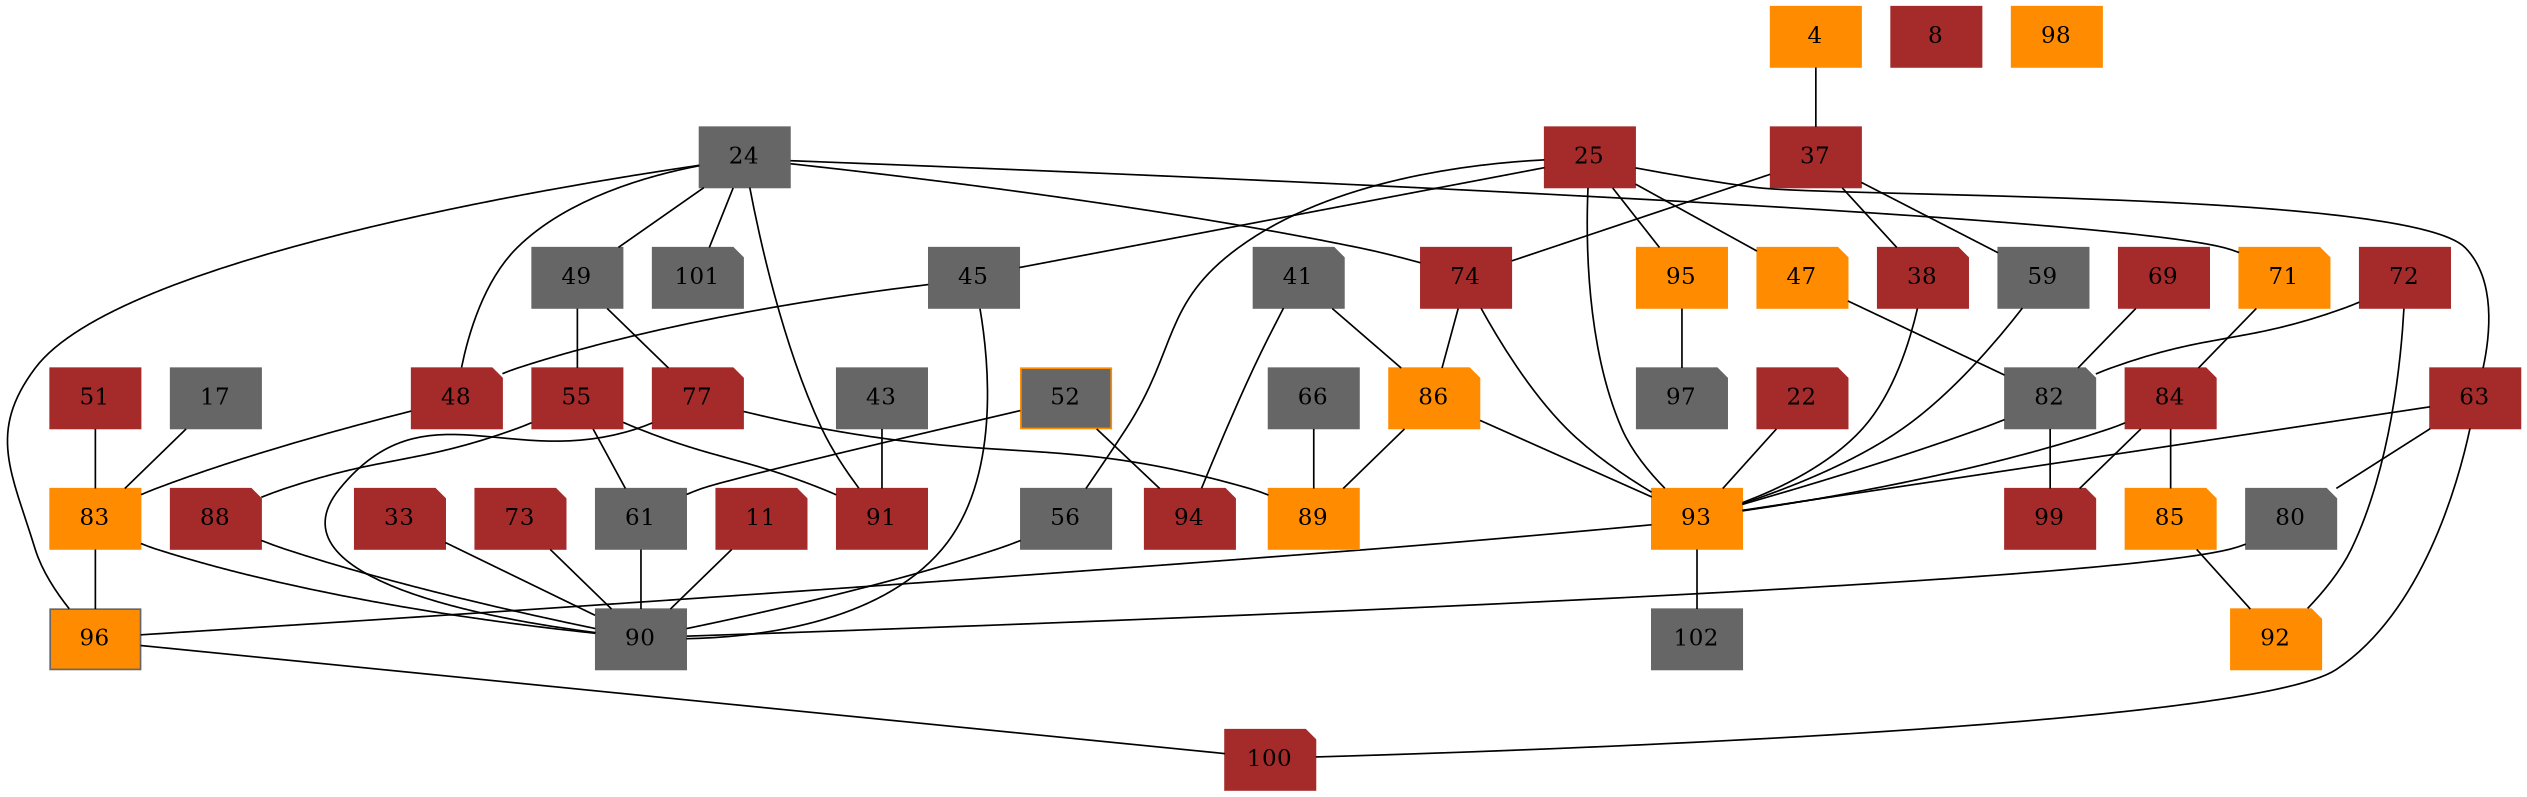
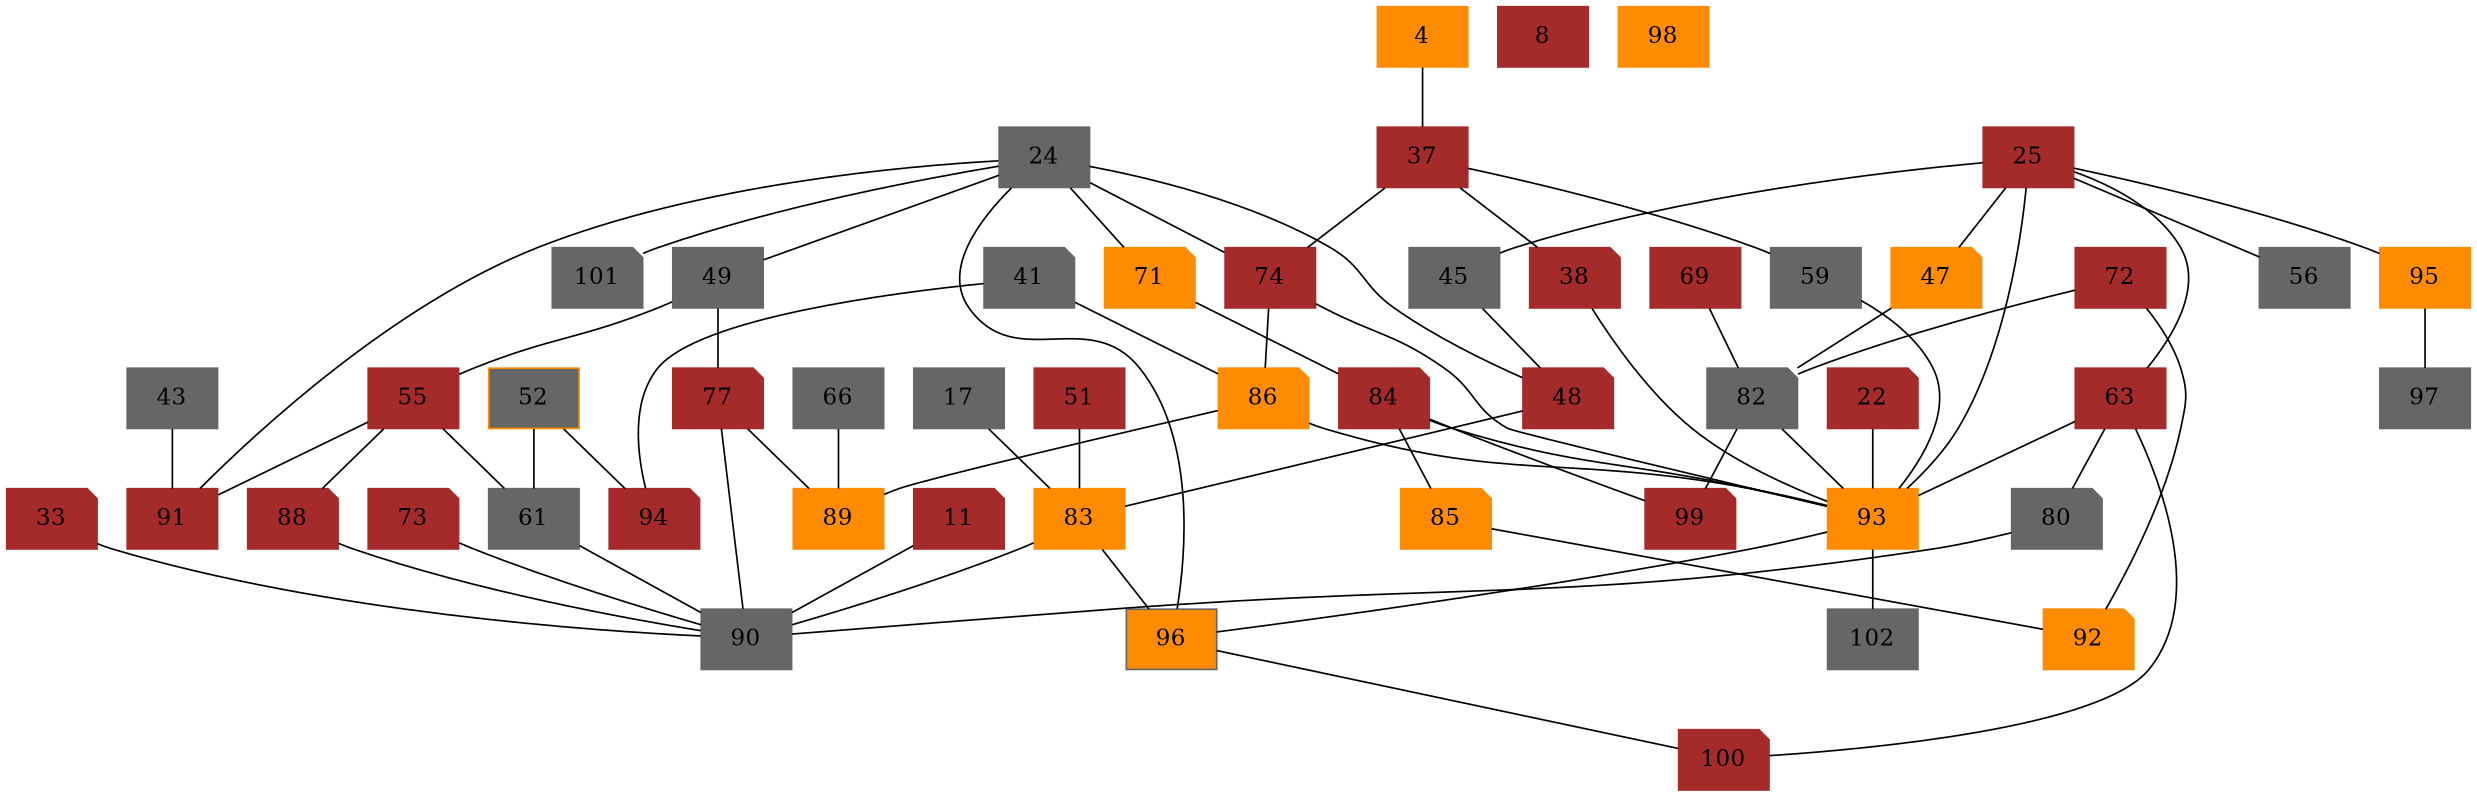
(1682, 398) -> (2425, 398)
(942, 550) -> none
(805, 602) -> none
